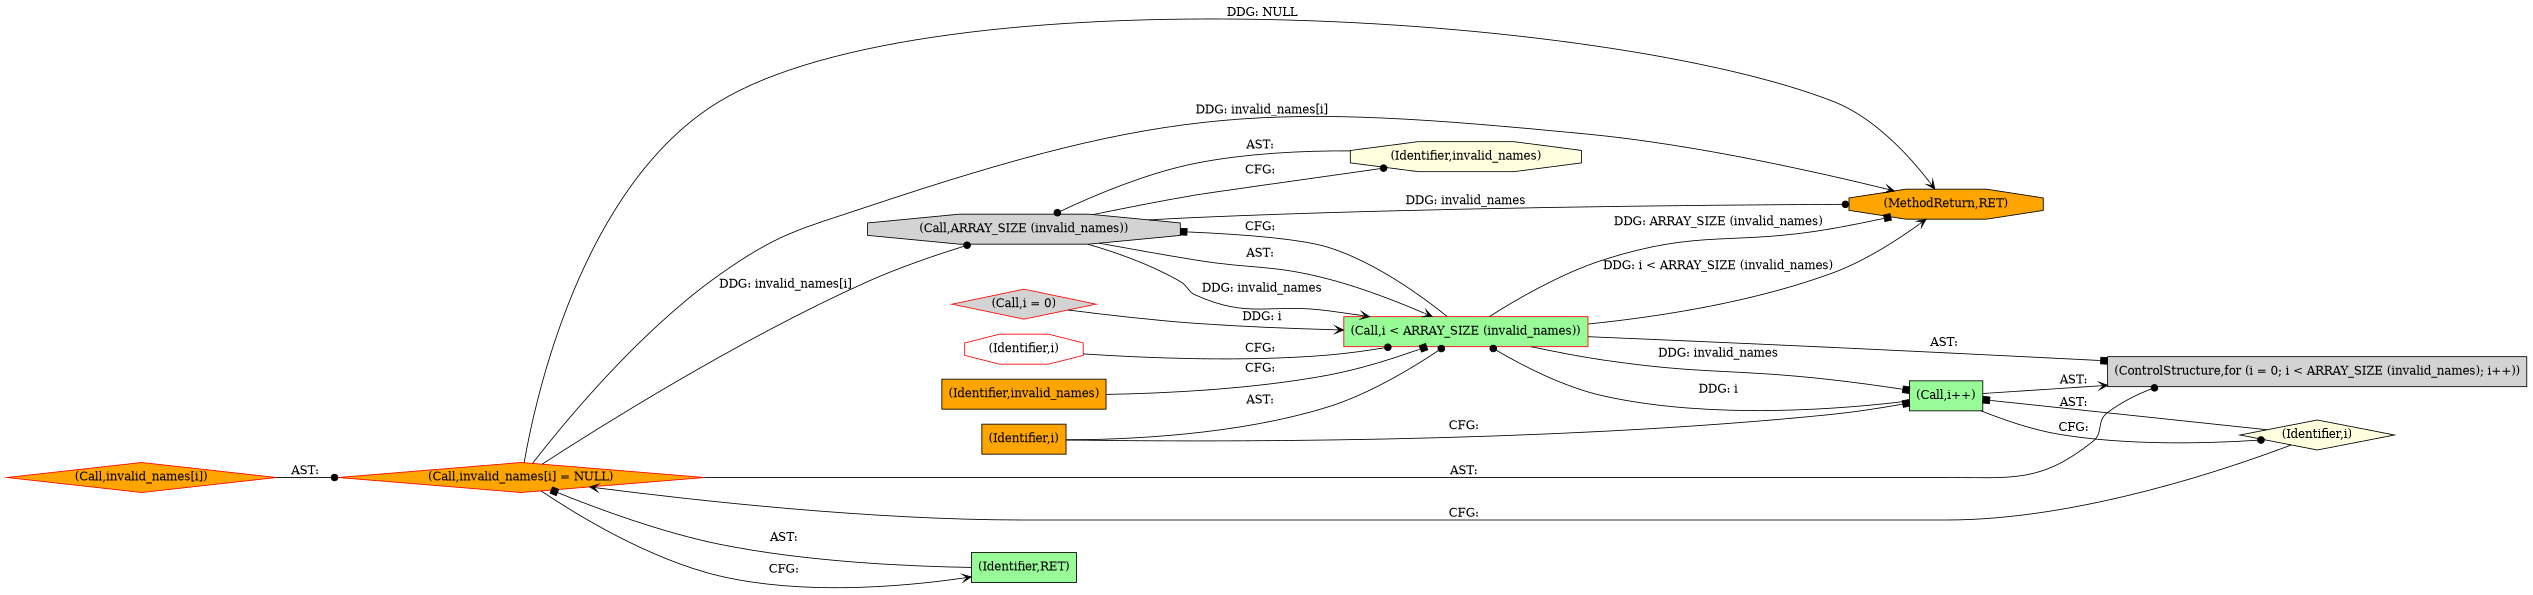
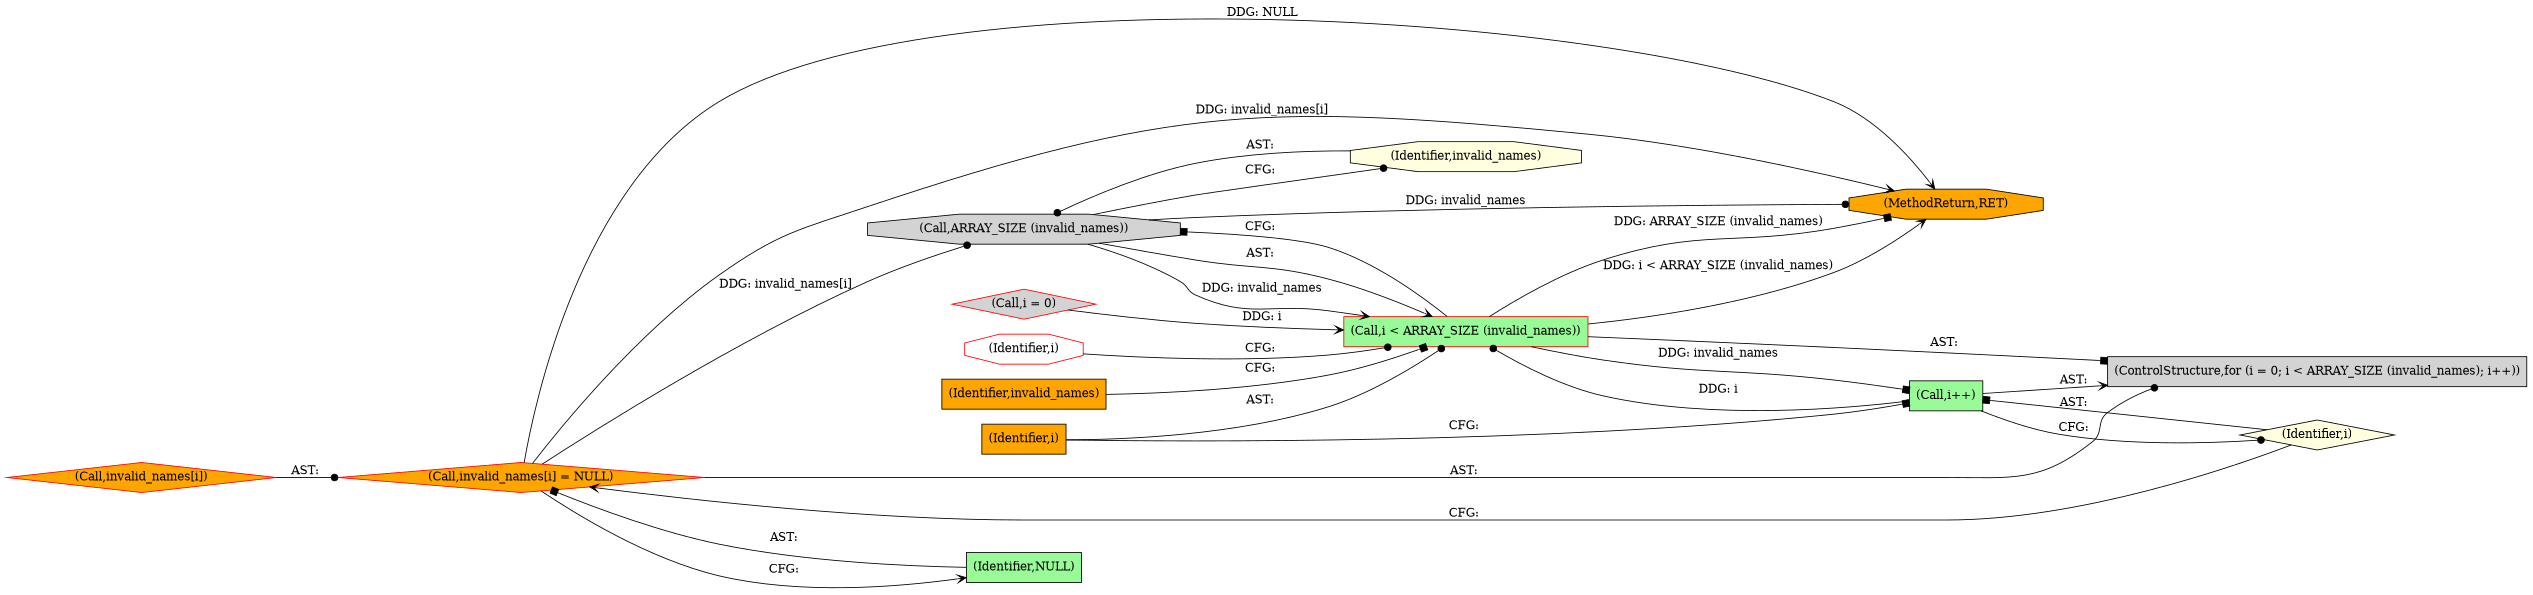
(1024, 568) -> (1024, 568)
